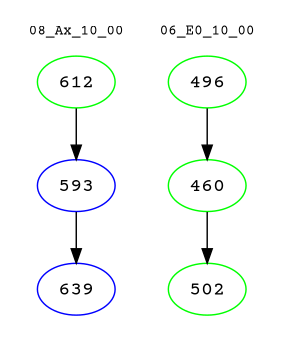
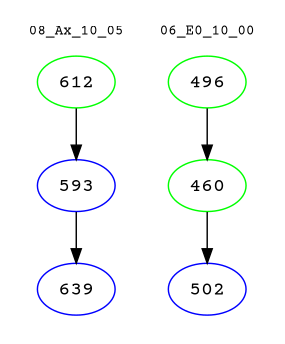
(77, 31) -> (77, 31)
(207, 289) -> (207, 289)
